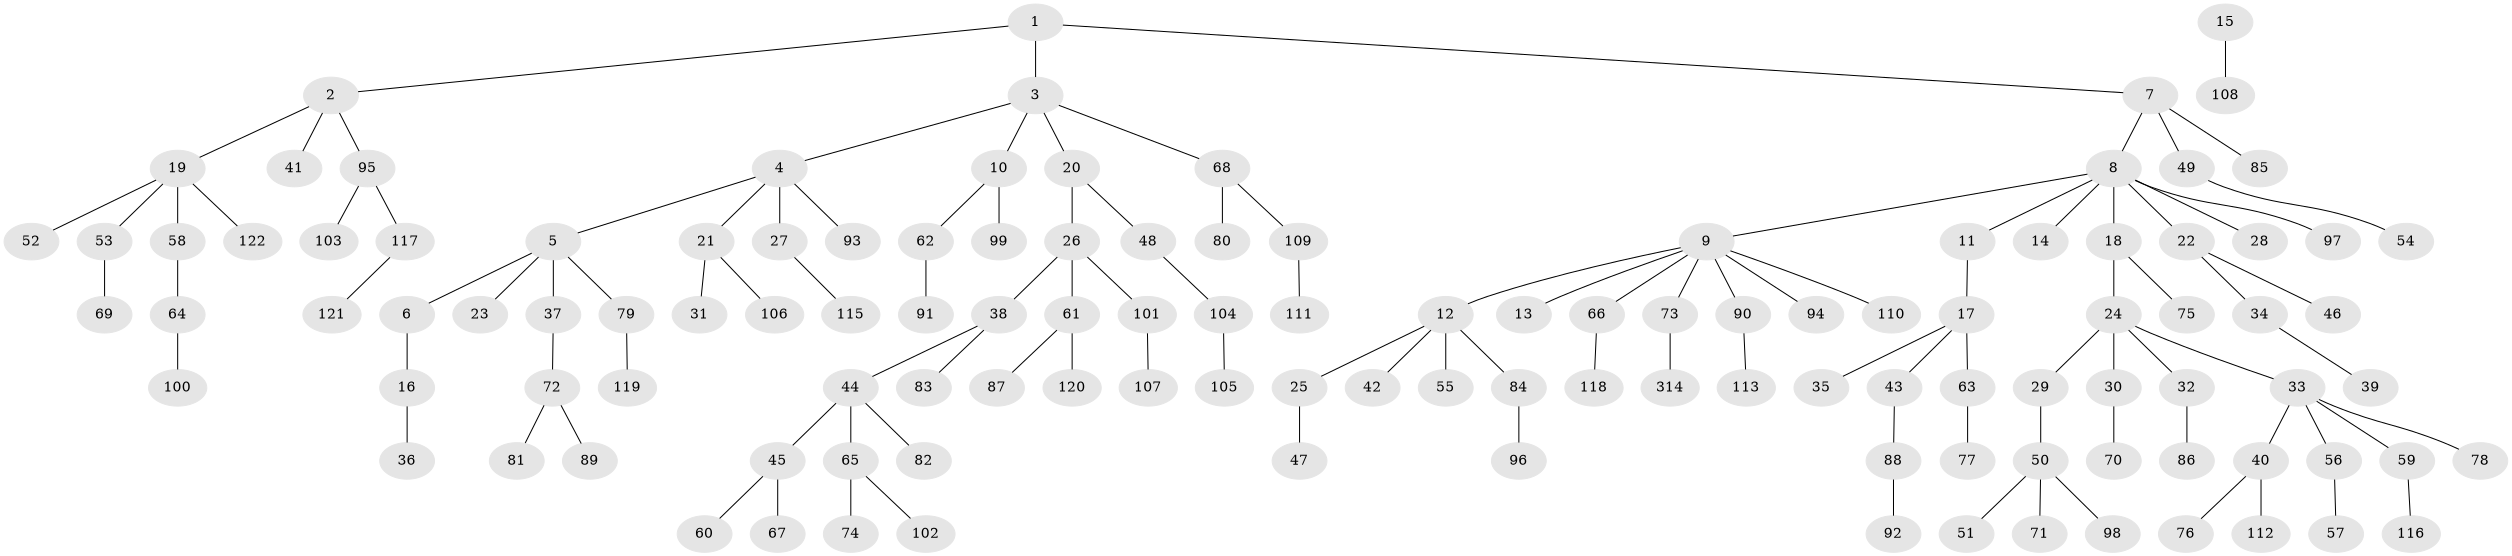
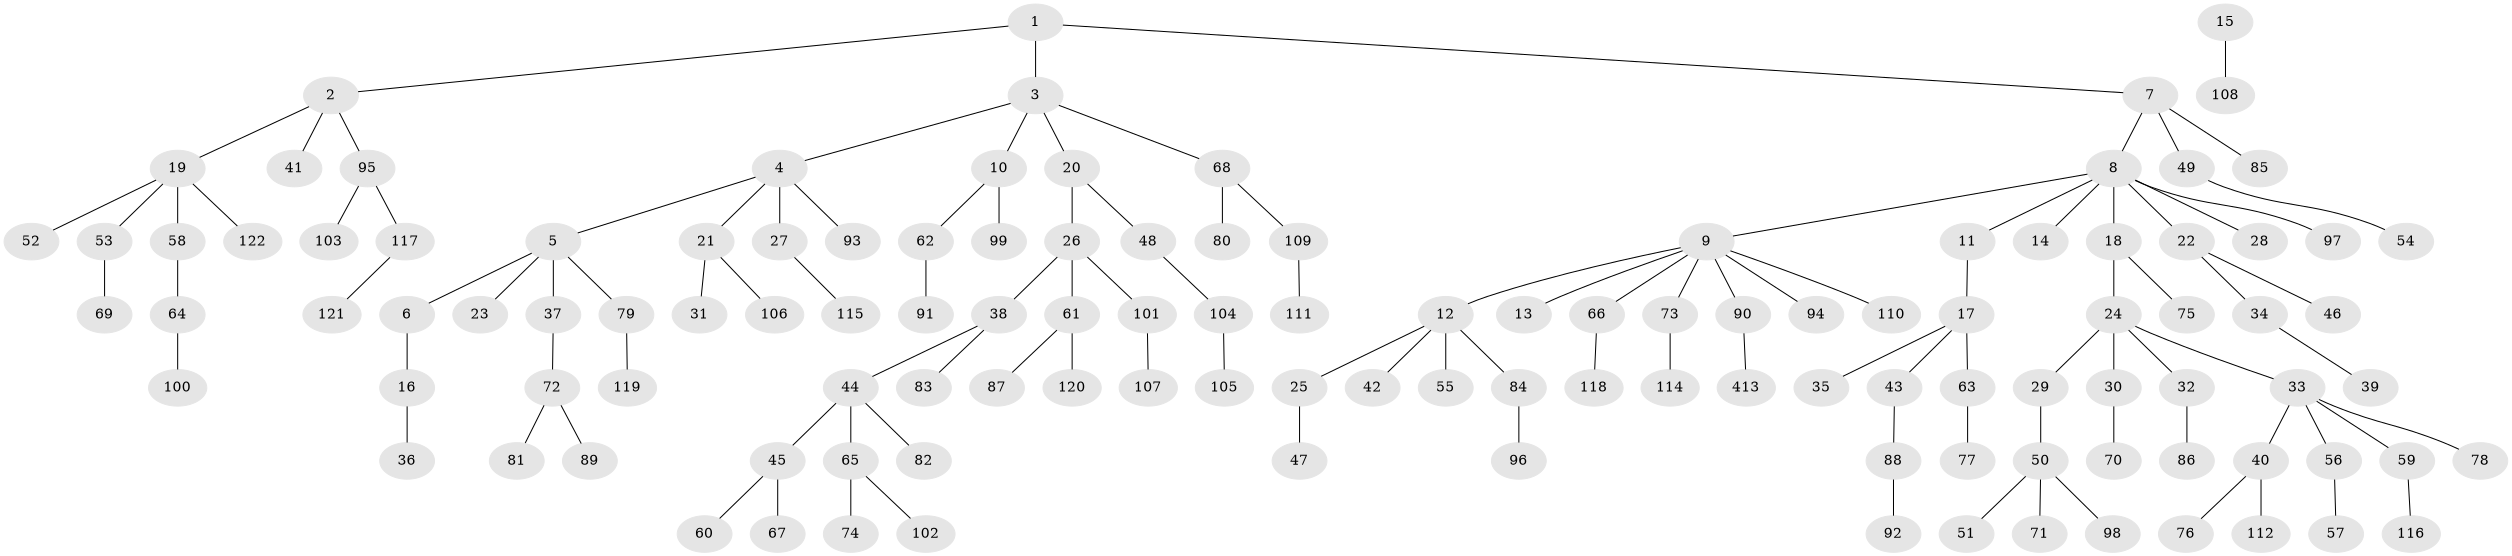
(1670, 388) -> (1670, 388)
(1746, 388) -> (1746, 388)
